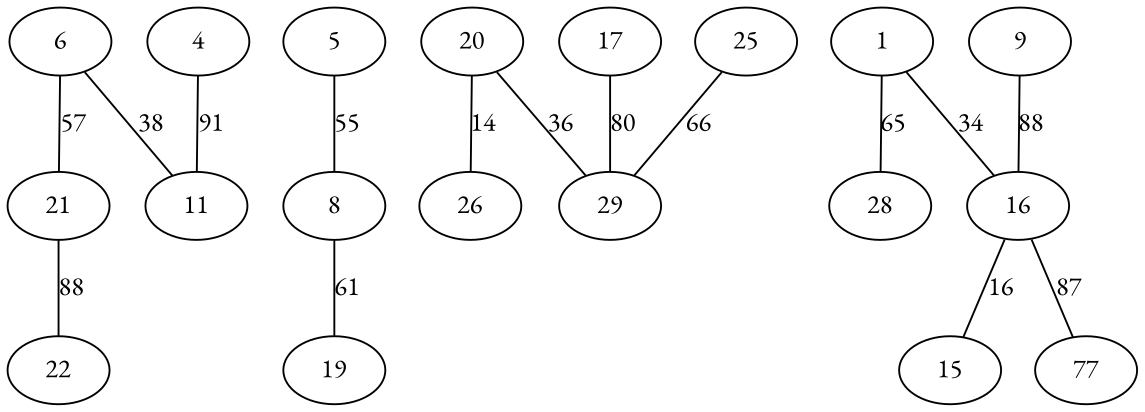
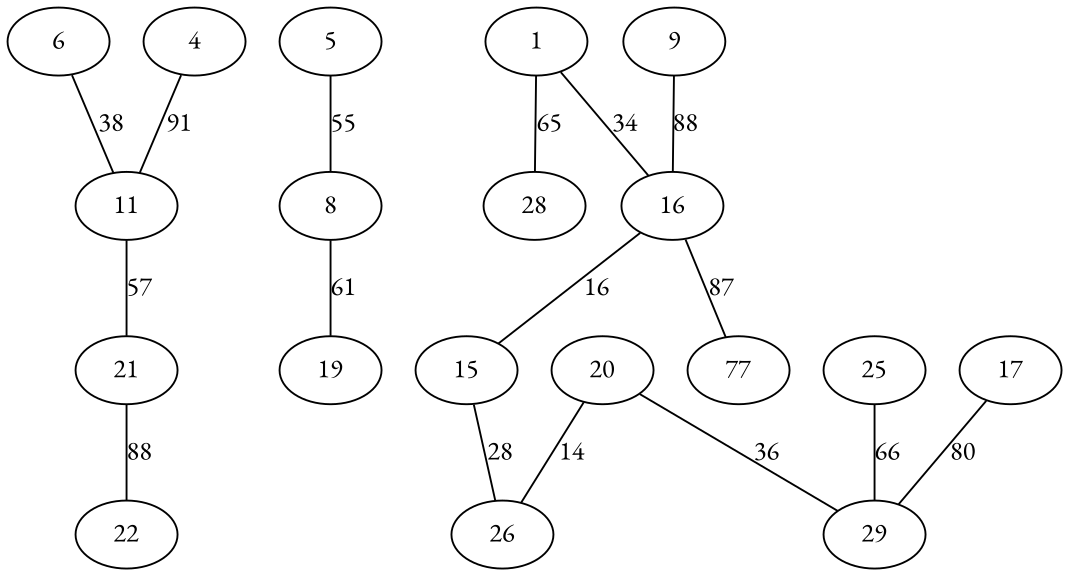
(59, 124) -> (127, 288)
none -> (485, 453)
